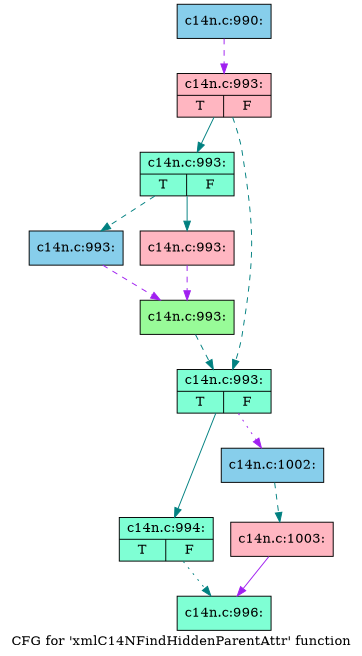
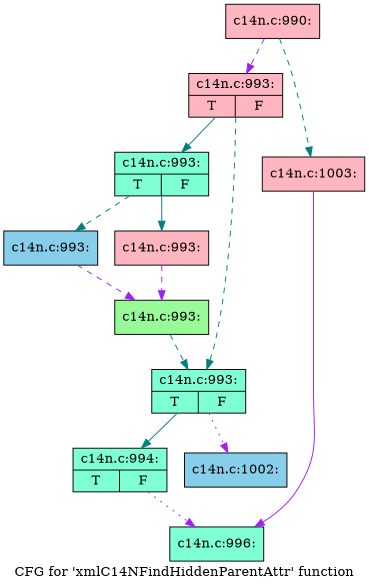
(224, 21) -> (273, 21)
(277, 498) -> (297, 92)
(194, 575) -> (168, 507)
